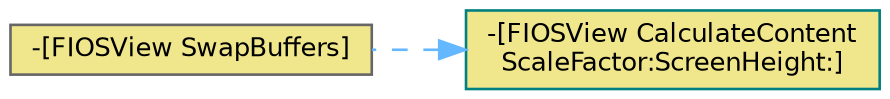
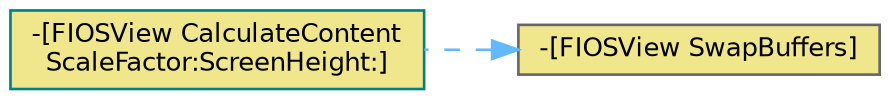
(406, 50) -> (458, 50)
